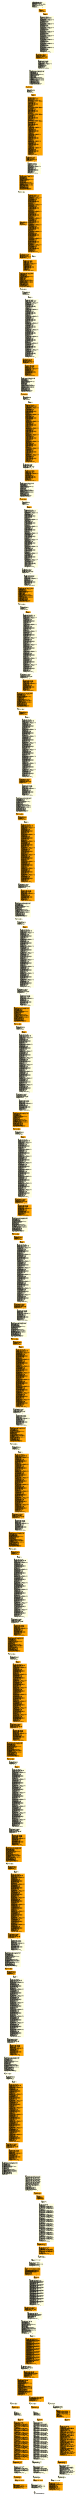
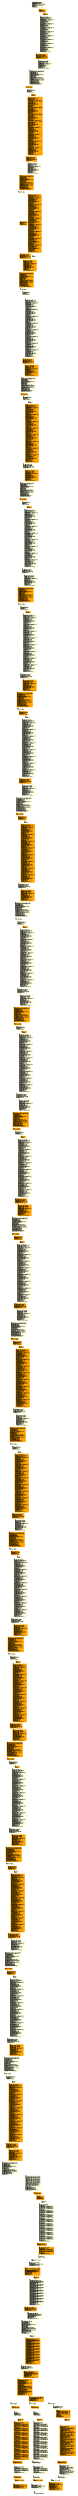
(30, 297) -> none
